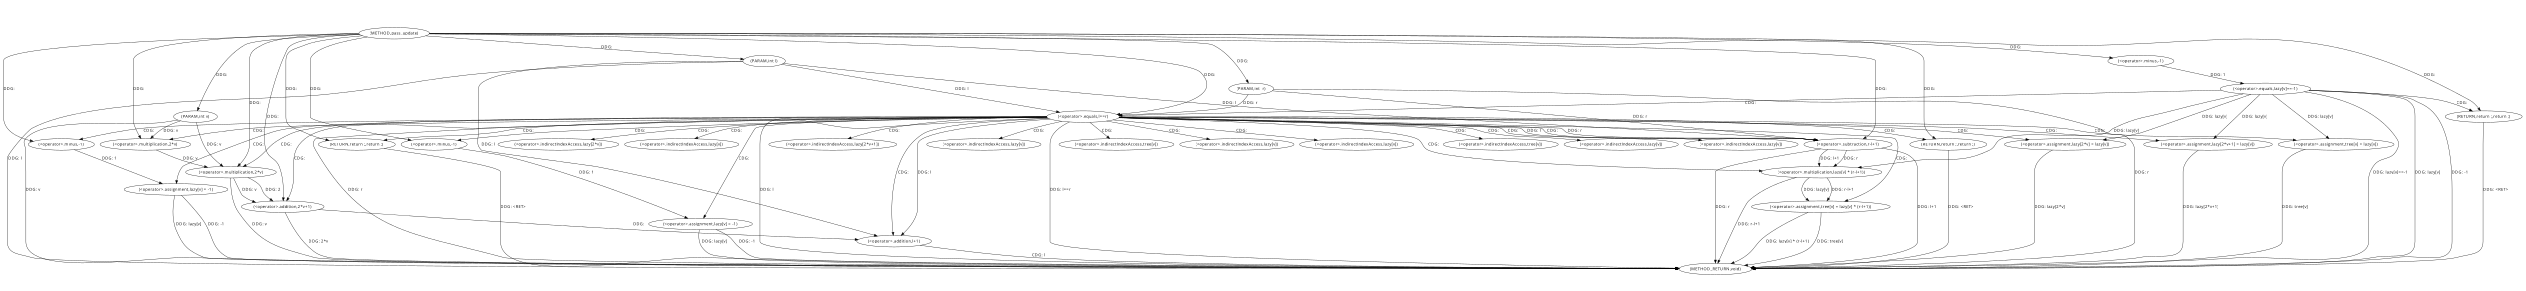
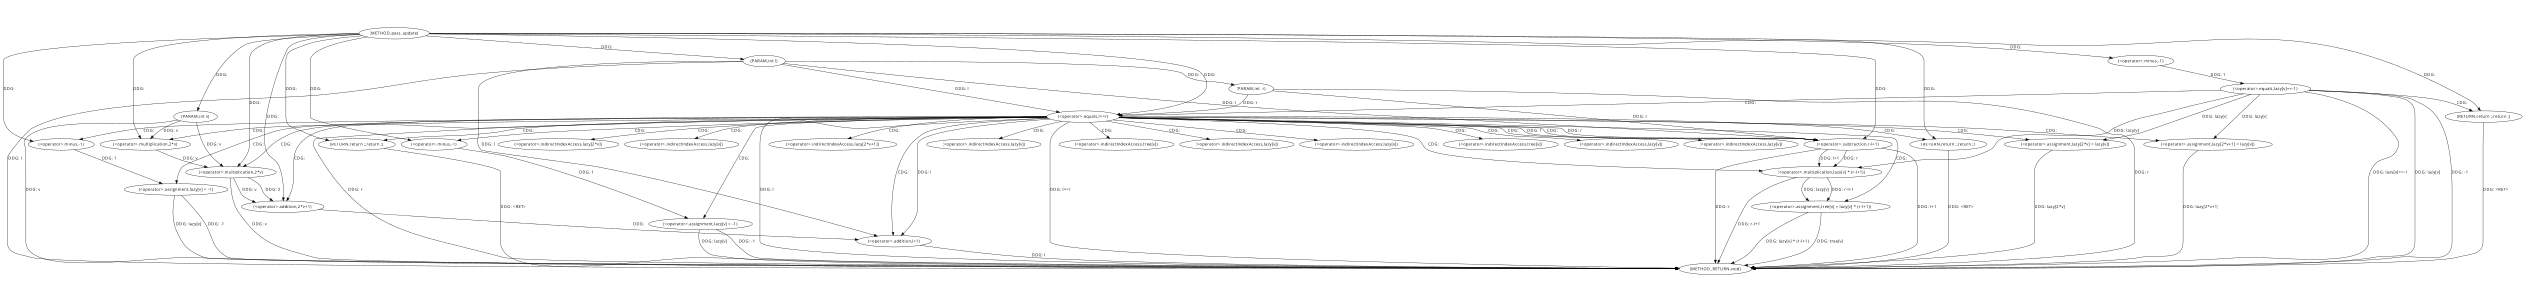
(846, 36) -> (1010, 63)
(2336, 144) -> none
(1039, 255) -> (1039, 255)
(970, 266) -> none
